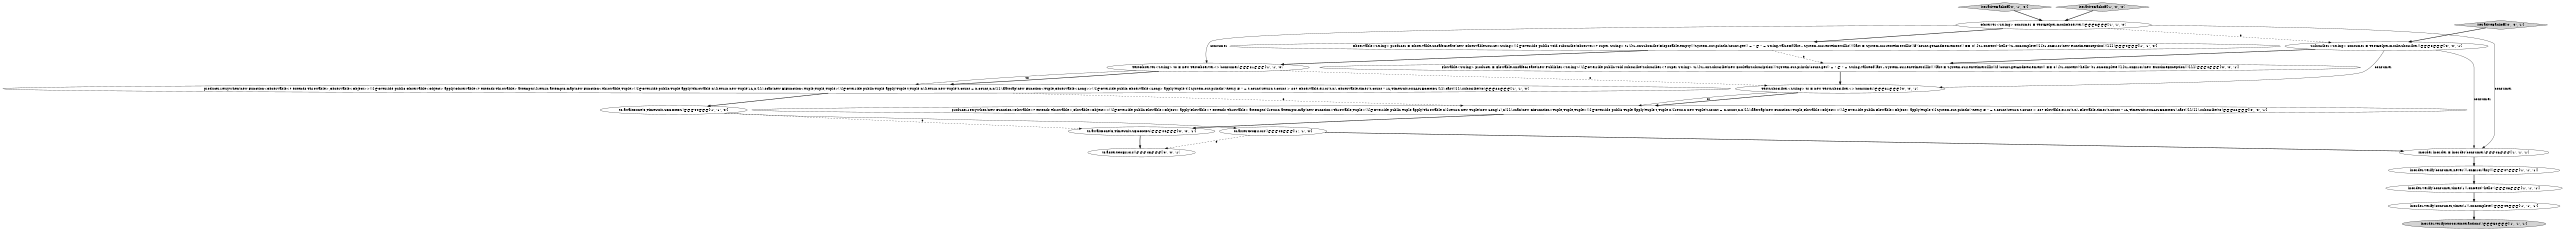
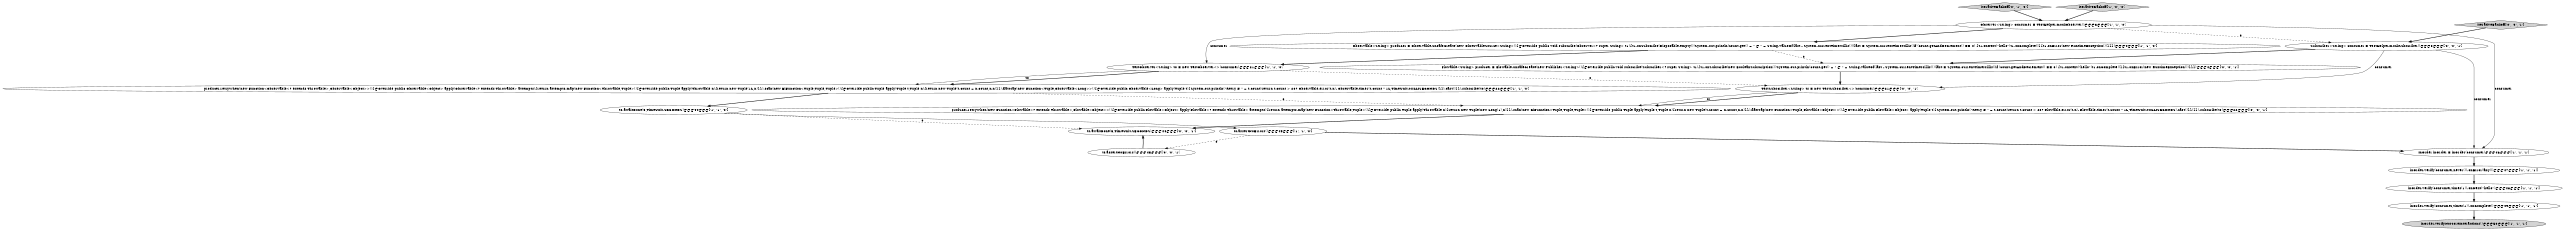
(1140, 141) -> (1143, 143)
